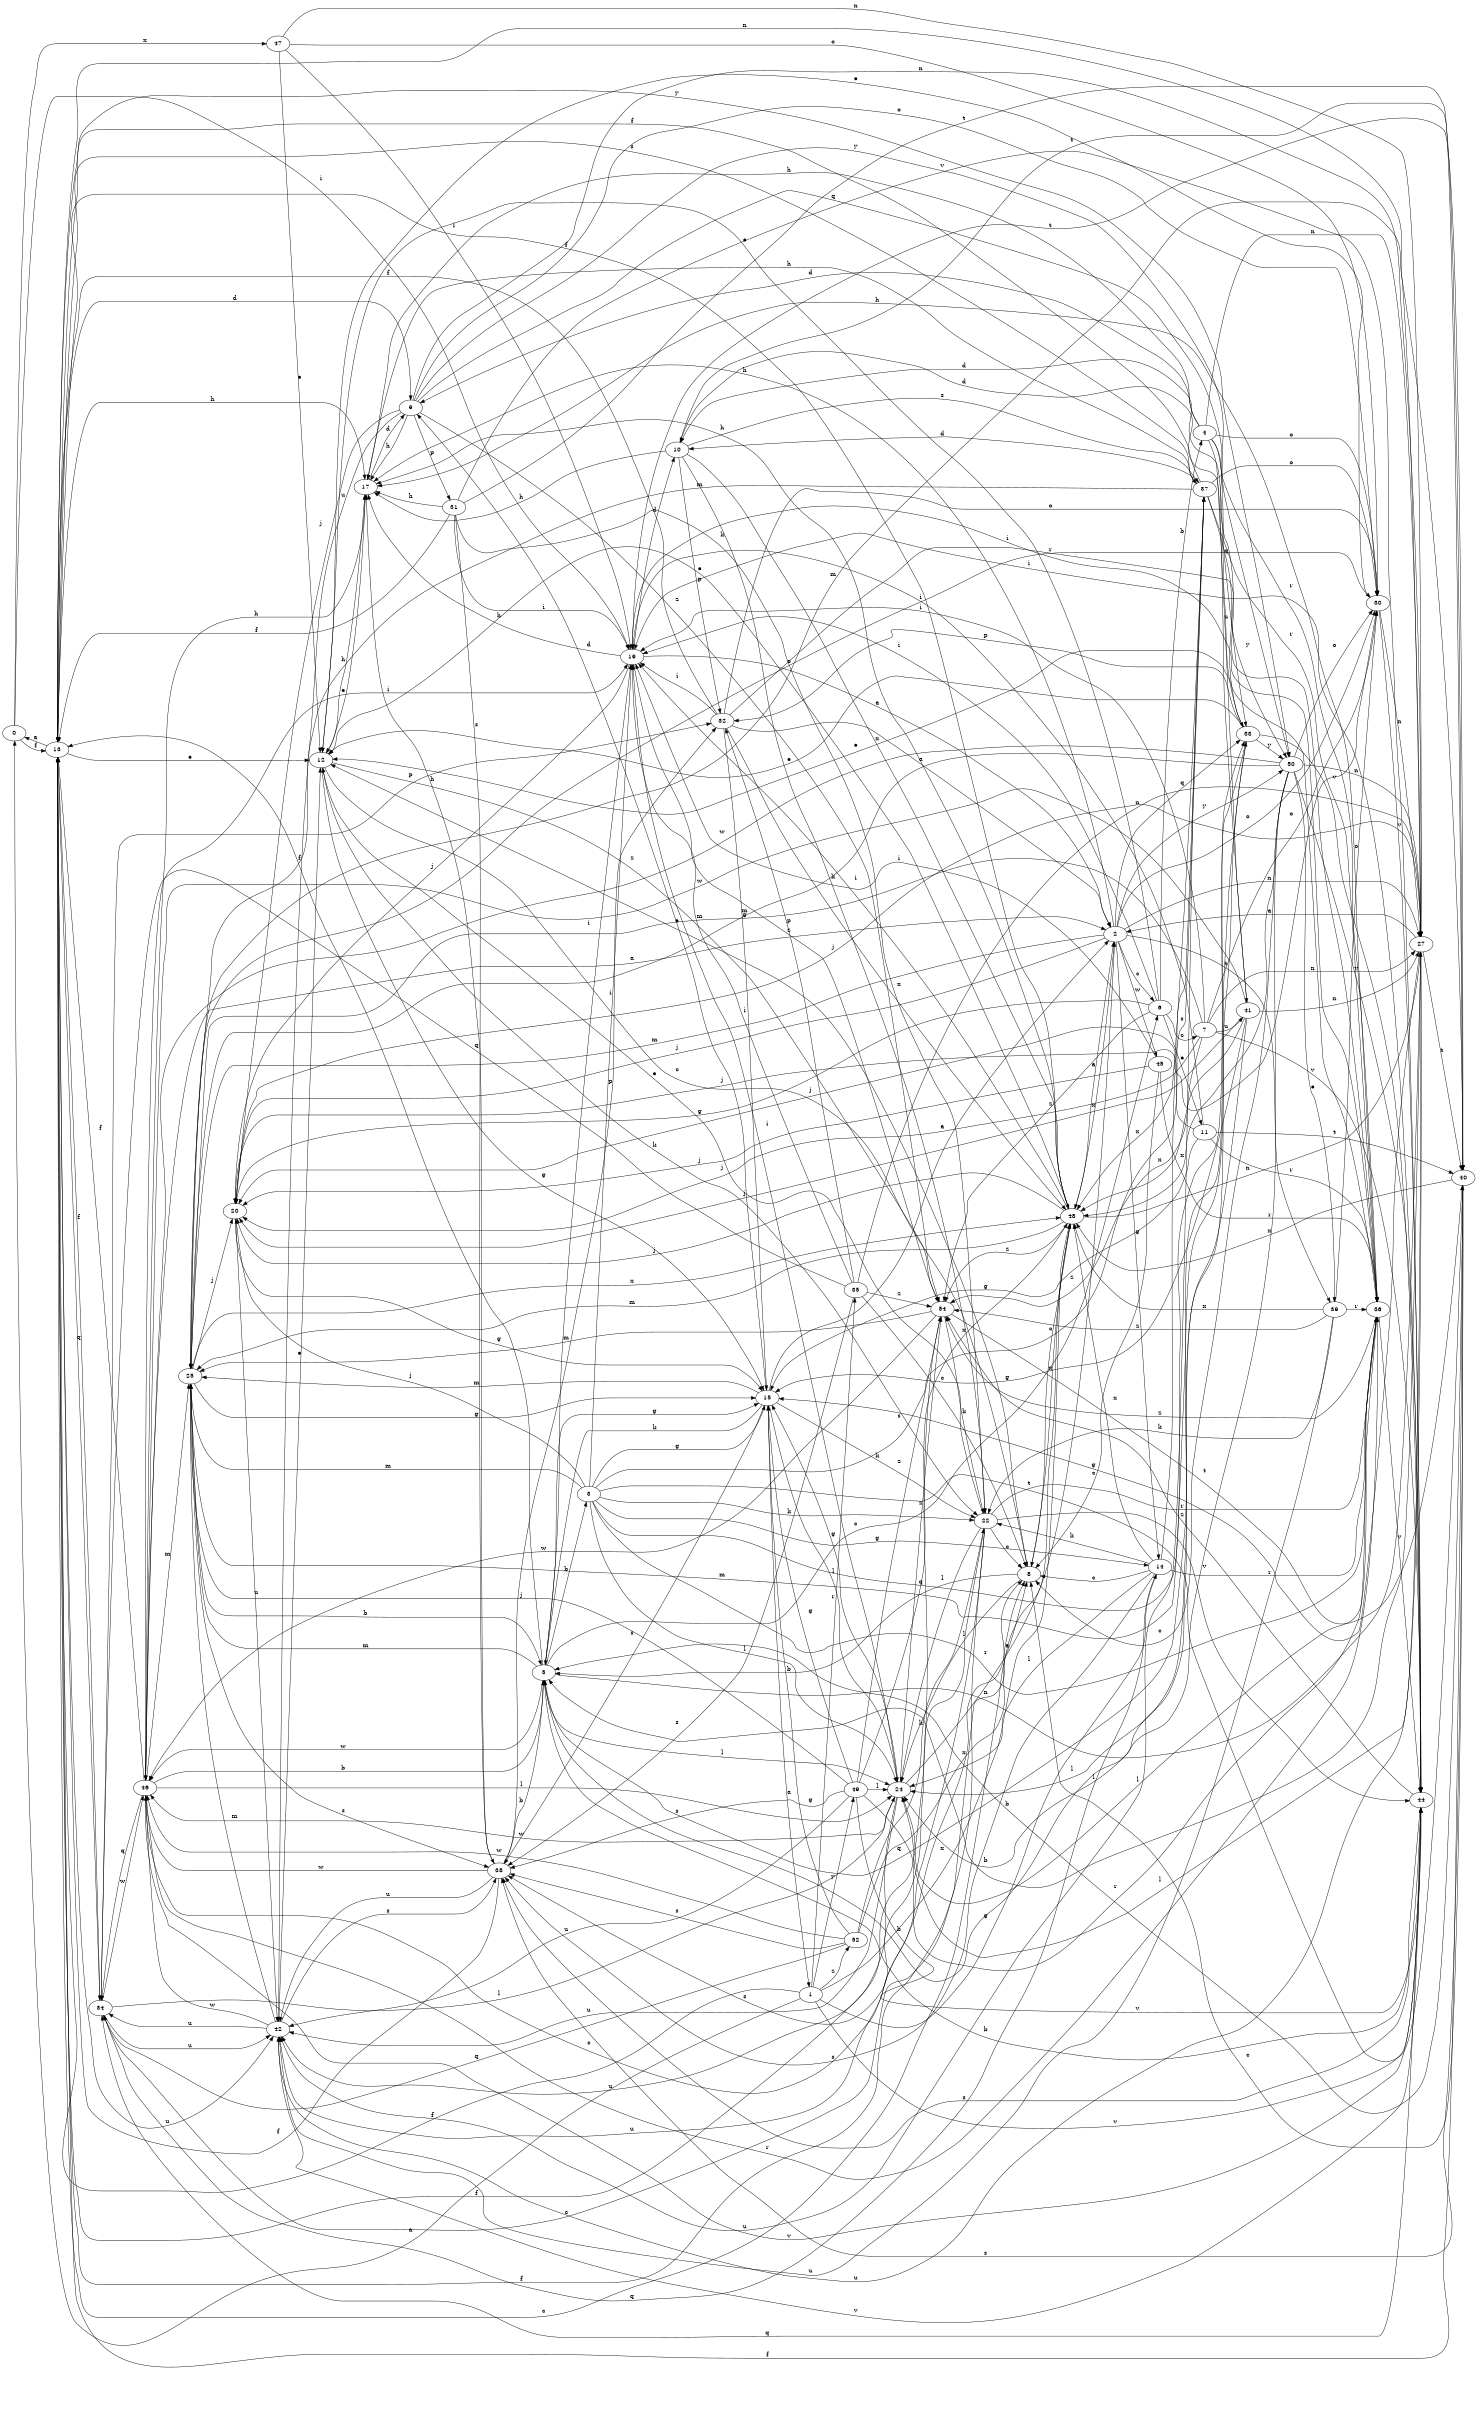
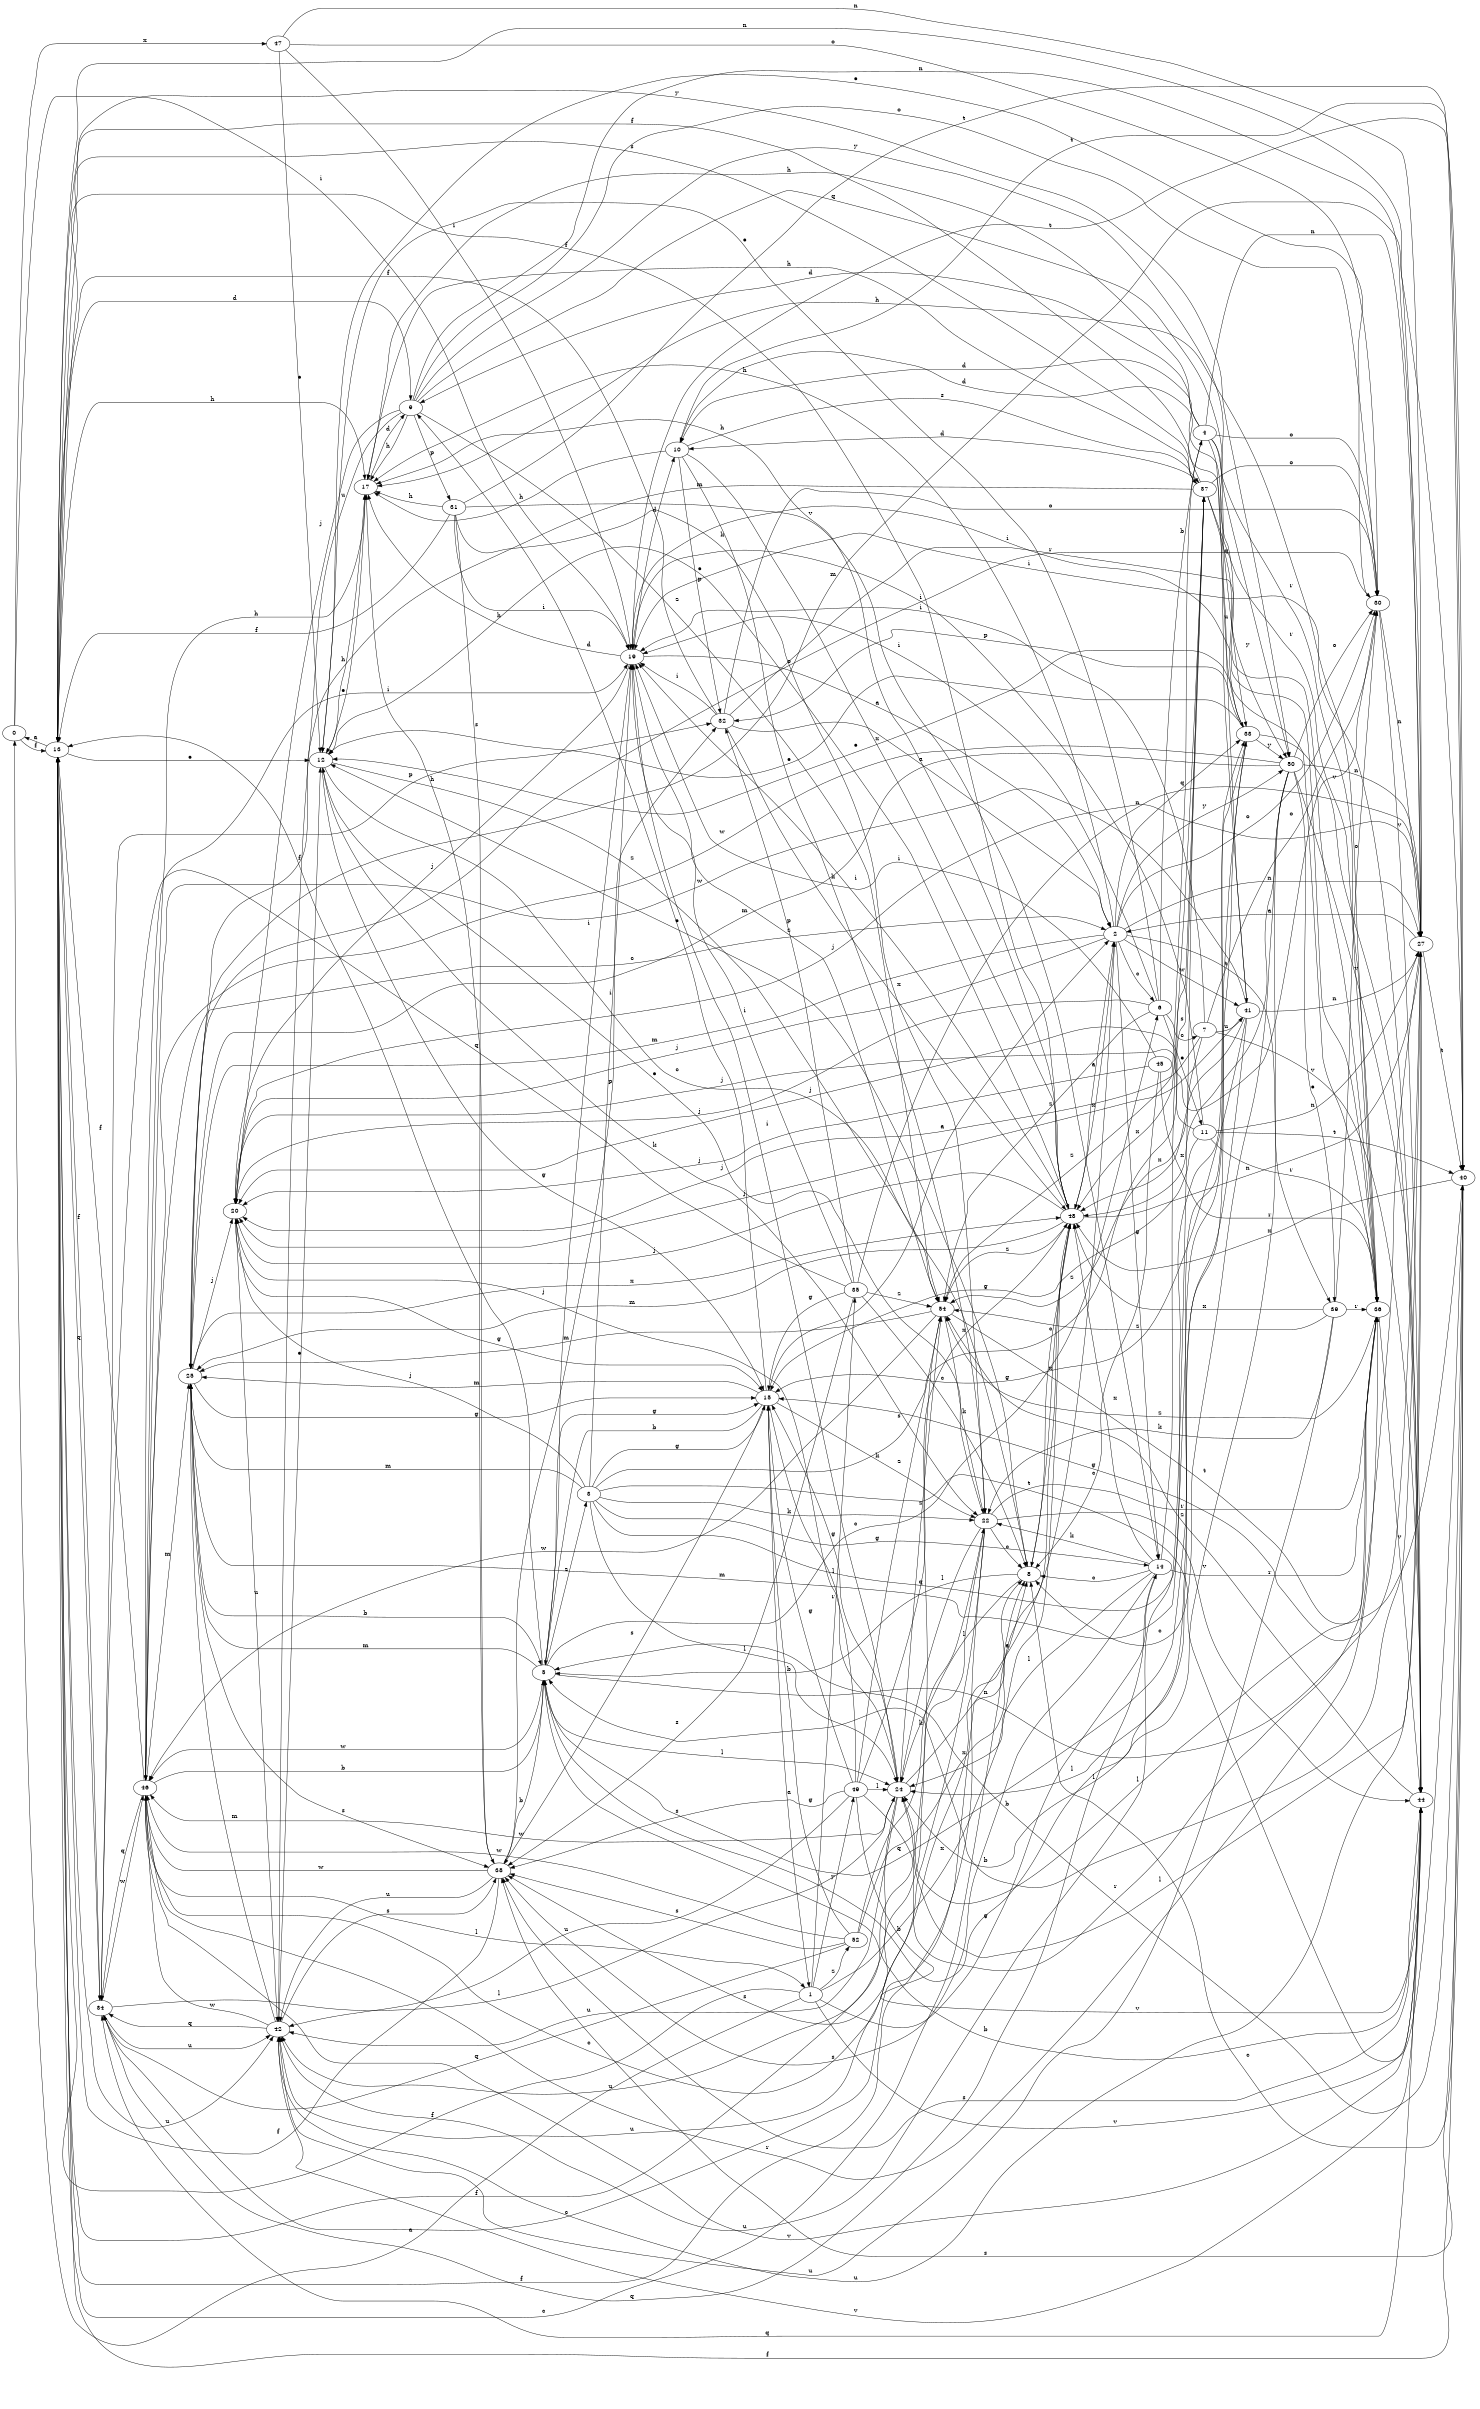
(1388, 494) -> (997, 847)
none -> (1180, 917)
(568, 934) -> none
(632, 958) -> (632, 958)
(1302, 972) -> (1342, 1086)
(1136, 997) -> (1173, 970)
(750, 1057) -> (790, 1325)
(700, 1111) -> (700, 1111)
(655, 1428) -> (655, 1428)
(566, 1569) -> (566, 1569)
(457, 1599) -> (693, 1347)
(1074, 1687) -> none
(508, 1788) -> (437, 1928)
(190, 2023) -> (190, 2023)
